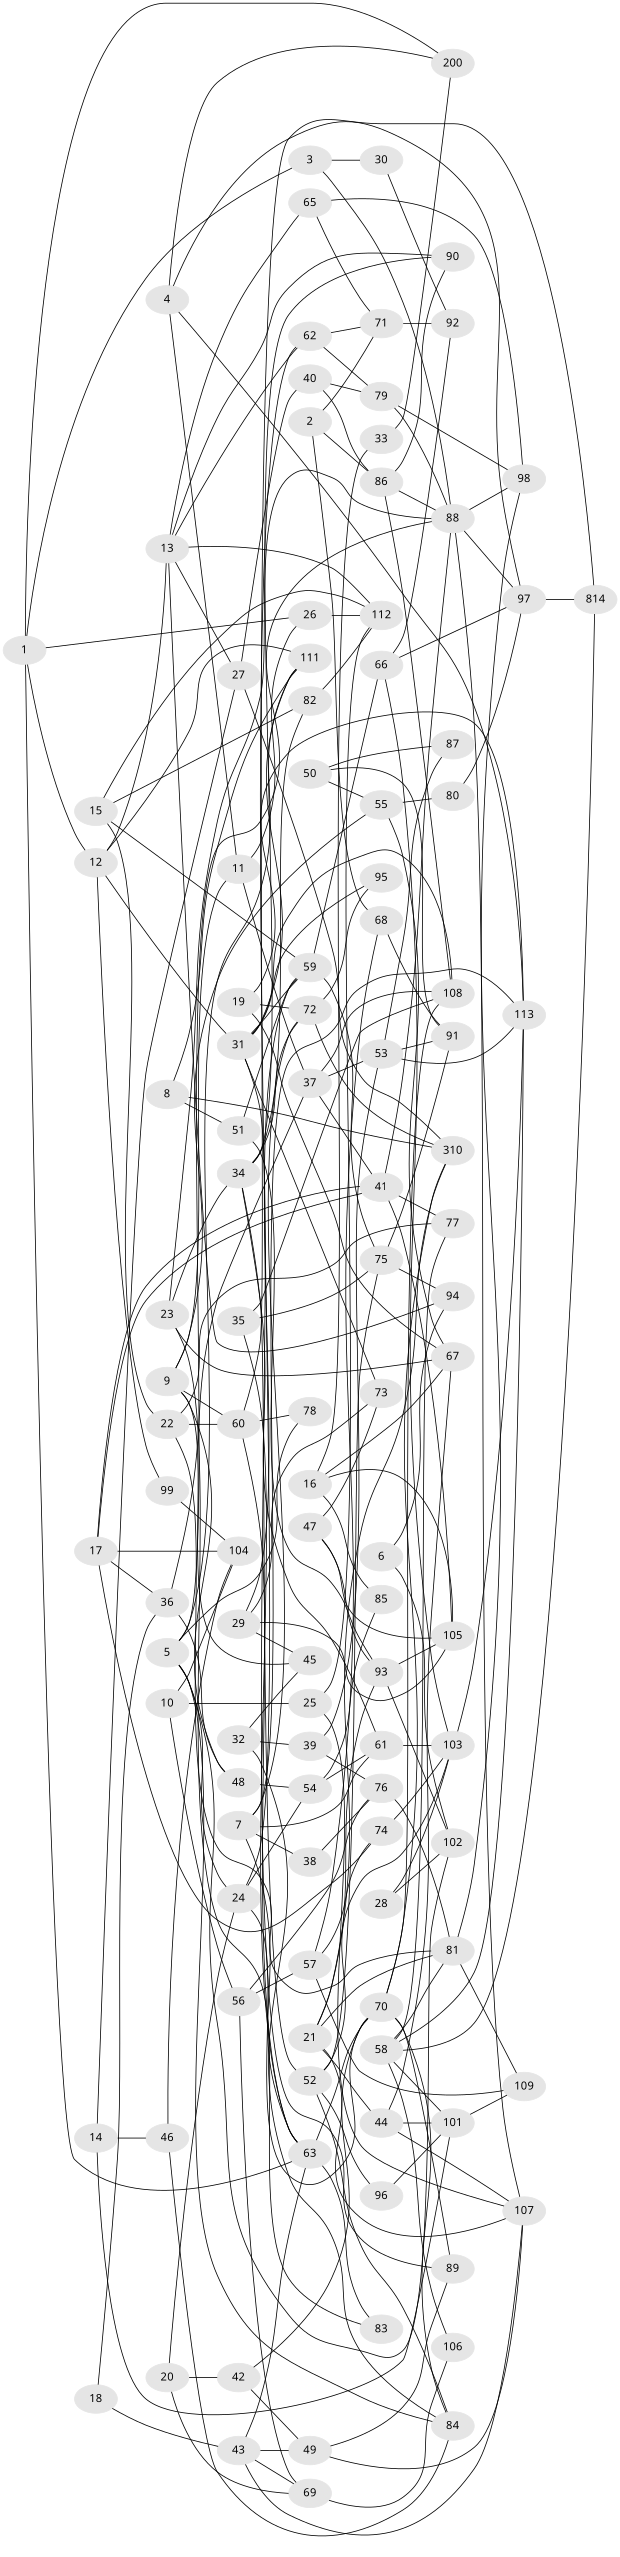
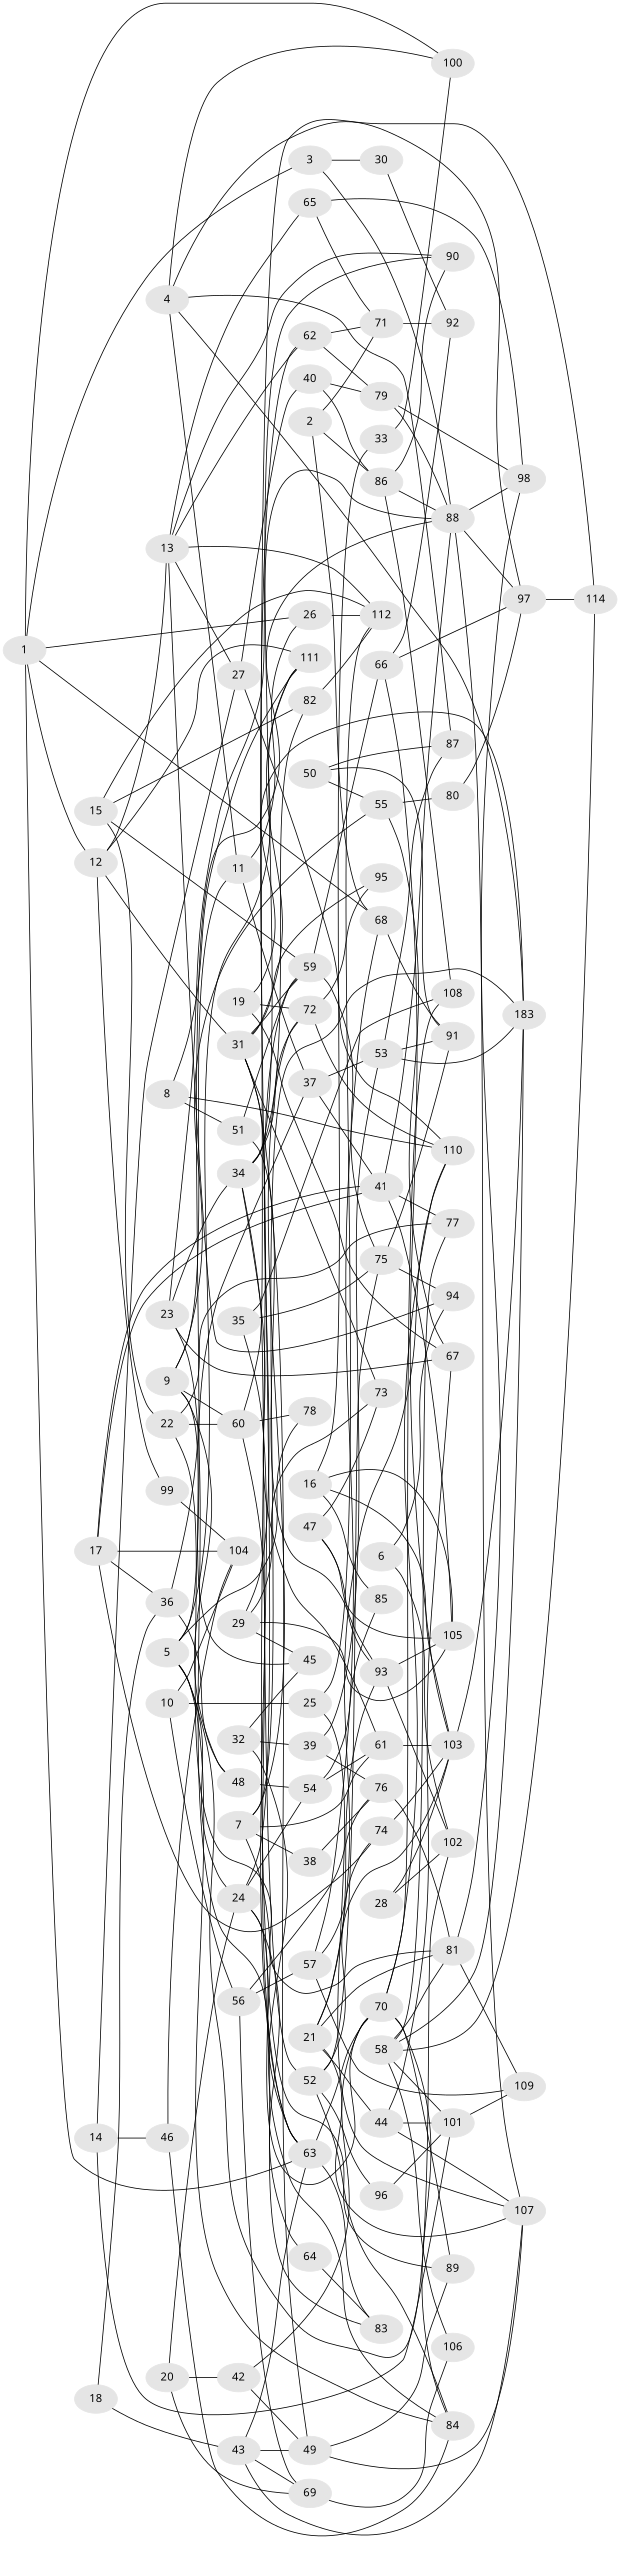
(453, 63) -> (453, 63)
none -> (418, 463)
(596, 600) -> (596, 600)
none -> (203, 786)
(324, 874) -> (283, 1781)
(356, 1009) -> none
(524, 1015) -> (524, 1015)
(453, 1151) -> (453, 1151)
(389, 1427) -> (415, 1554)
none -> (310, 2257)
